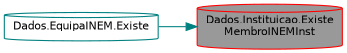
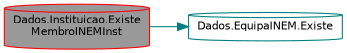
(172, 27) -> (163, 27)
